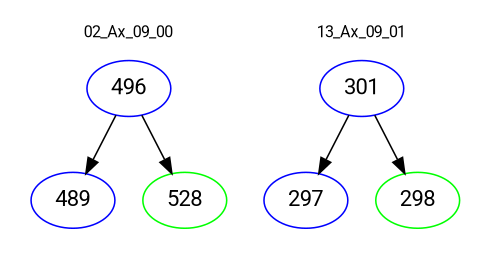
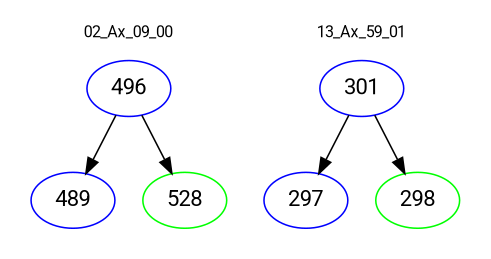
(362, 33) -> (362, 33)
